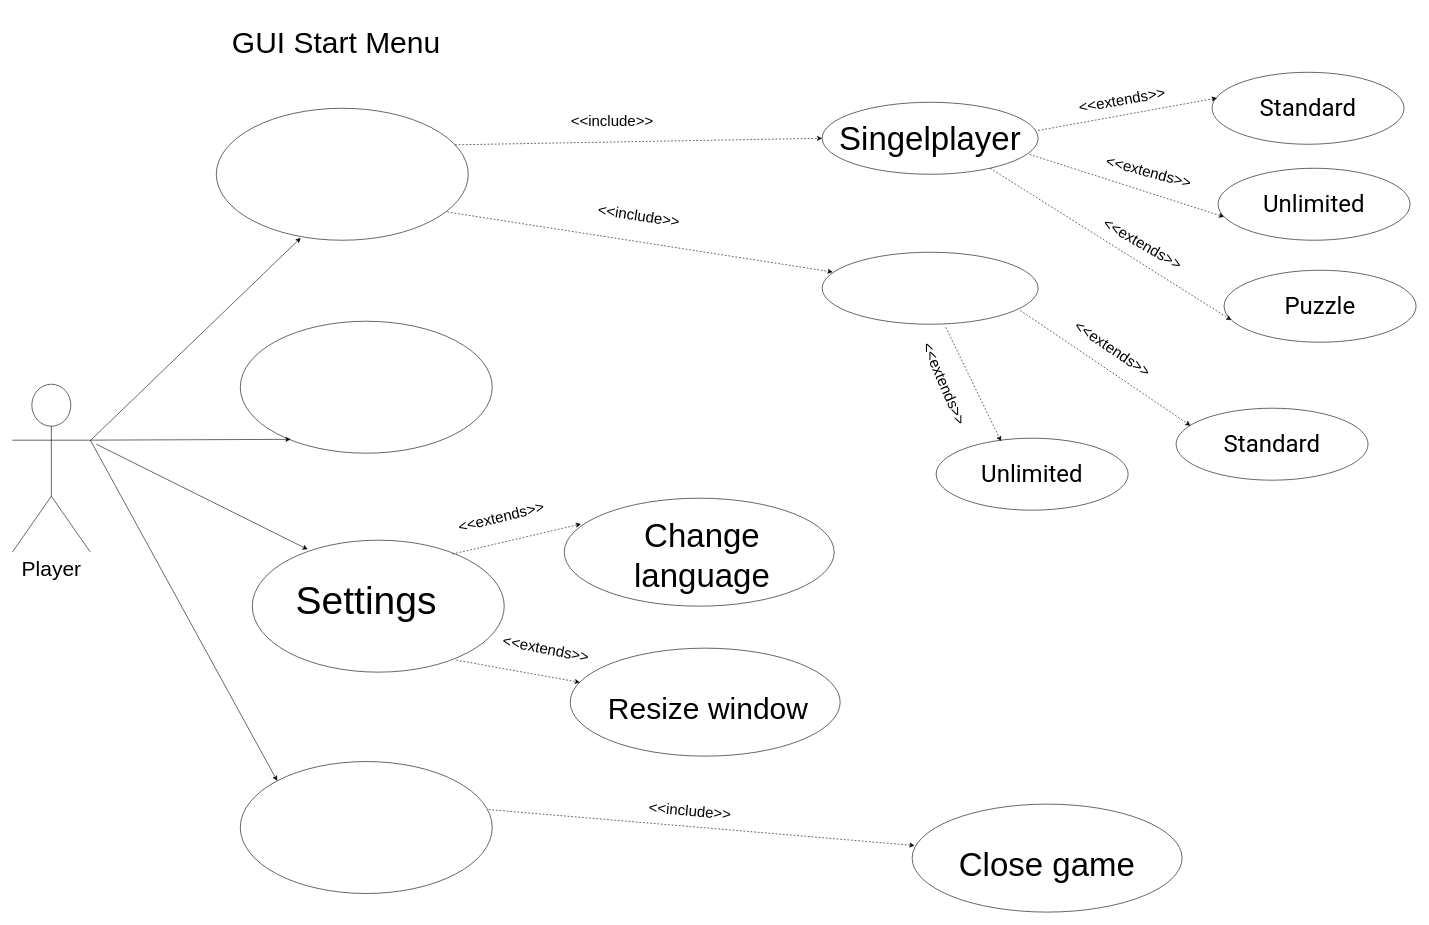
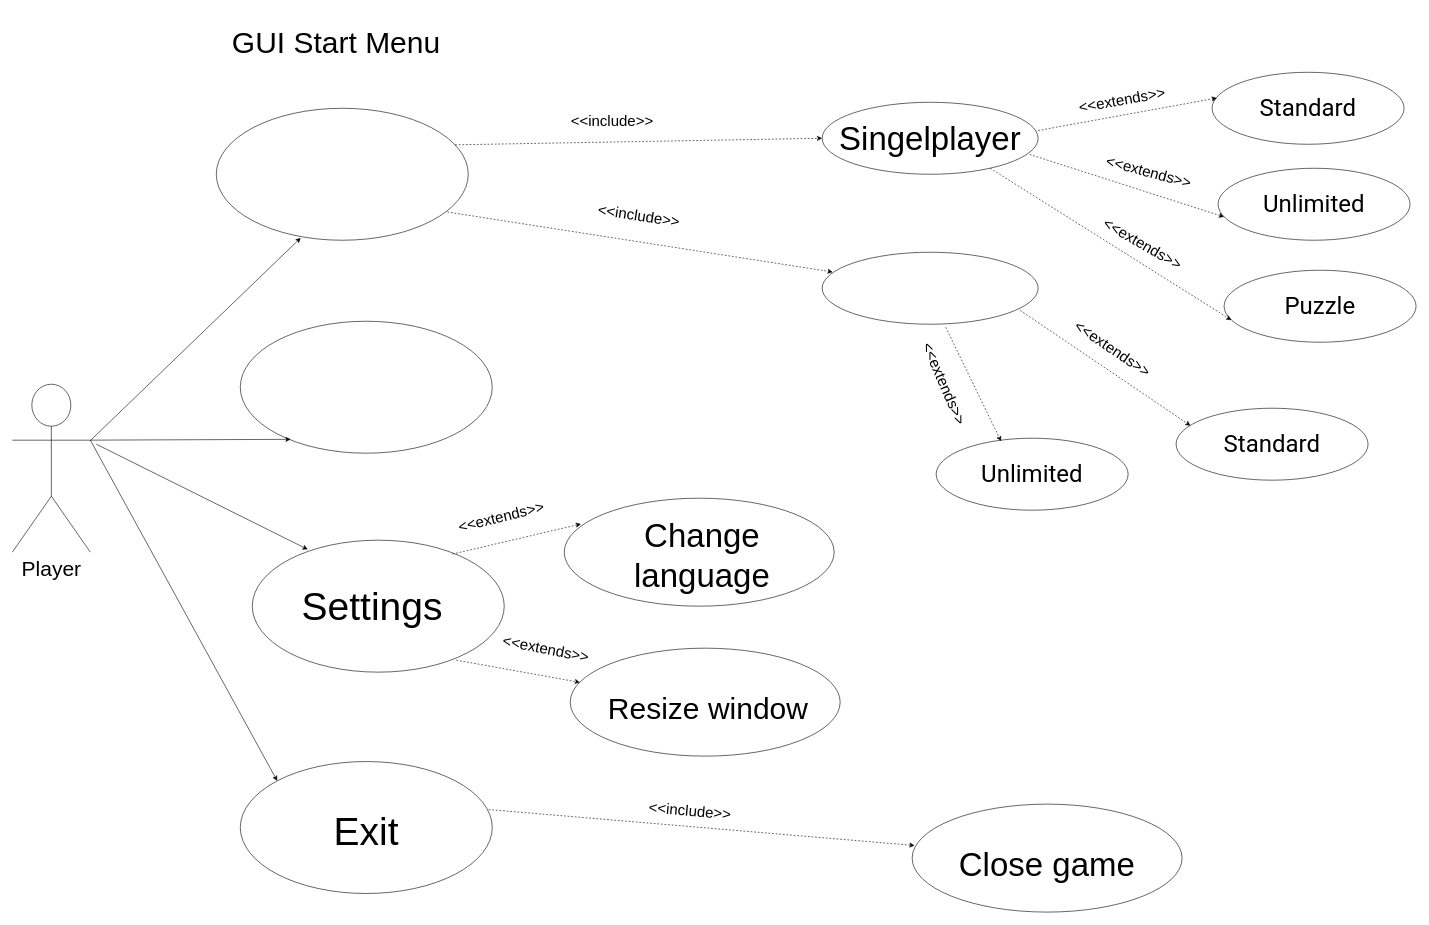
(366, 600) -> (372, 606)
none -> (366, 831)
